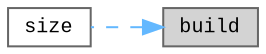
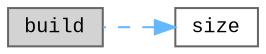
(117, 27) -> (129, 27)
